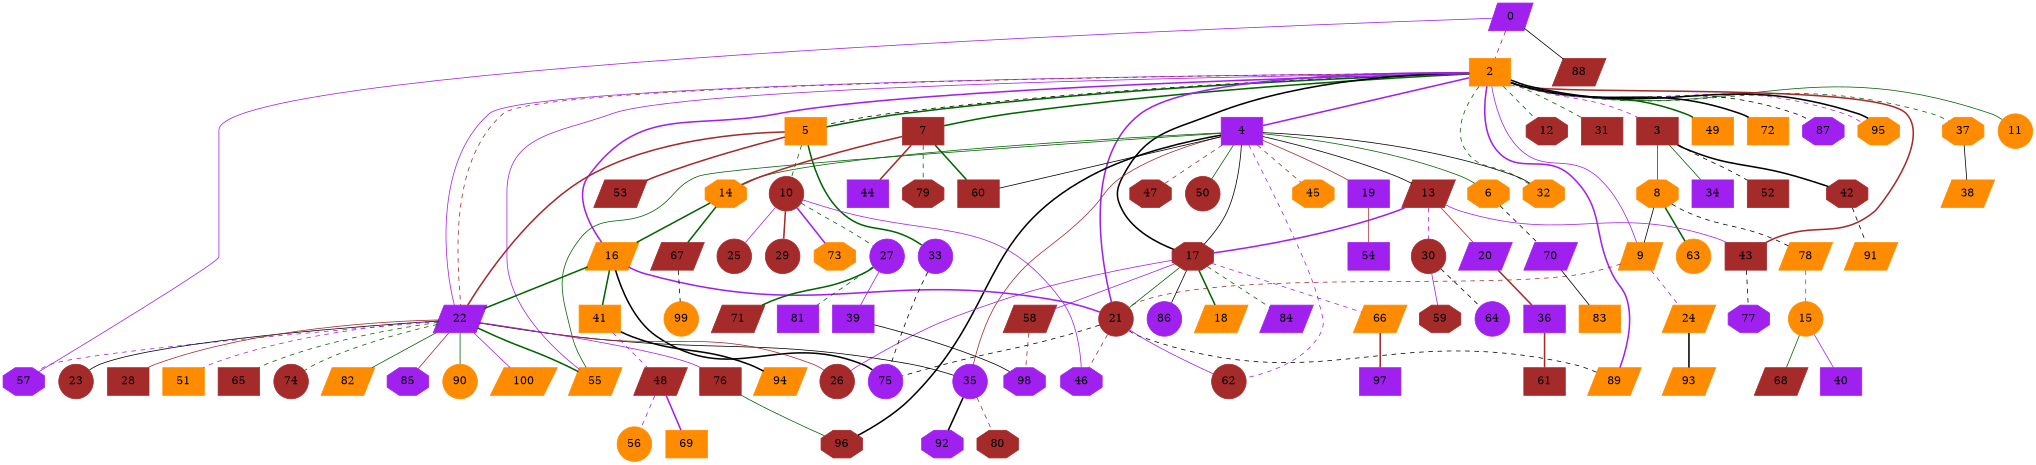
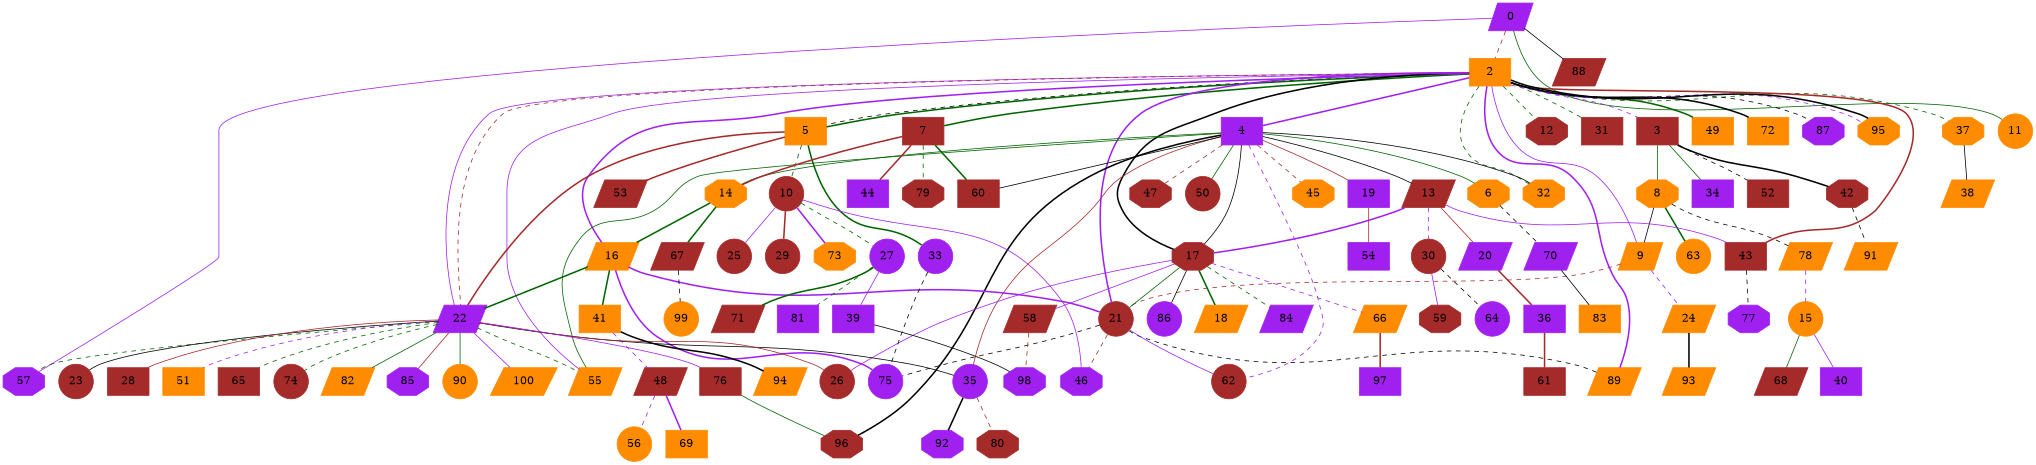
(1795, 89) -> (1741, 109)
(237, 340) -> (237, 340)
(528, 349) -> (528, 349)
(747, 358) -> (747, 358)
